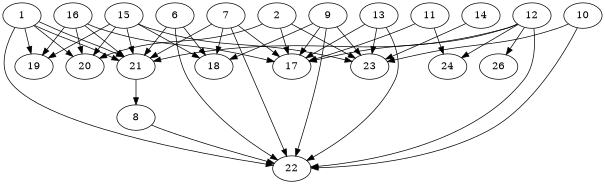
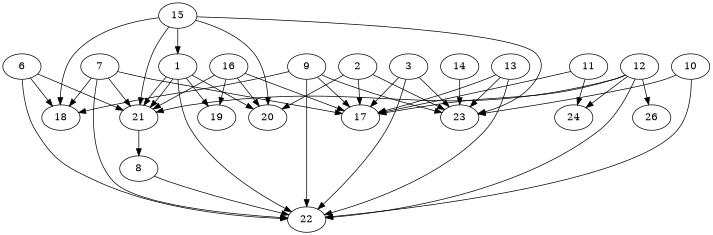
(88, 36) -> (178, 38)
none -> (409, 67)
